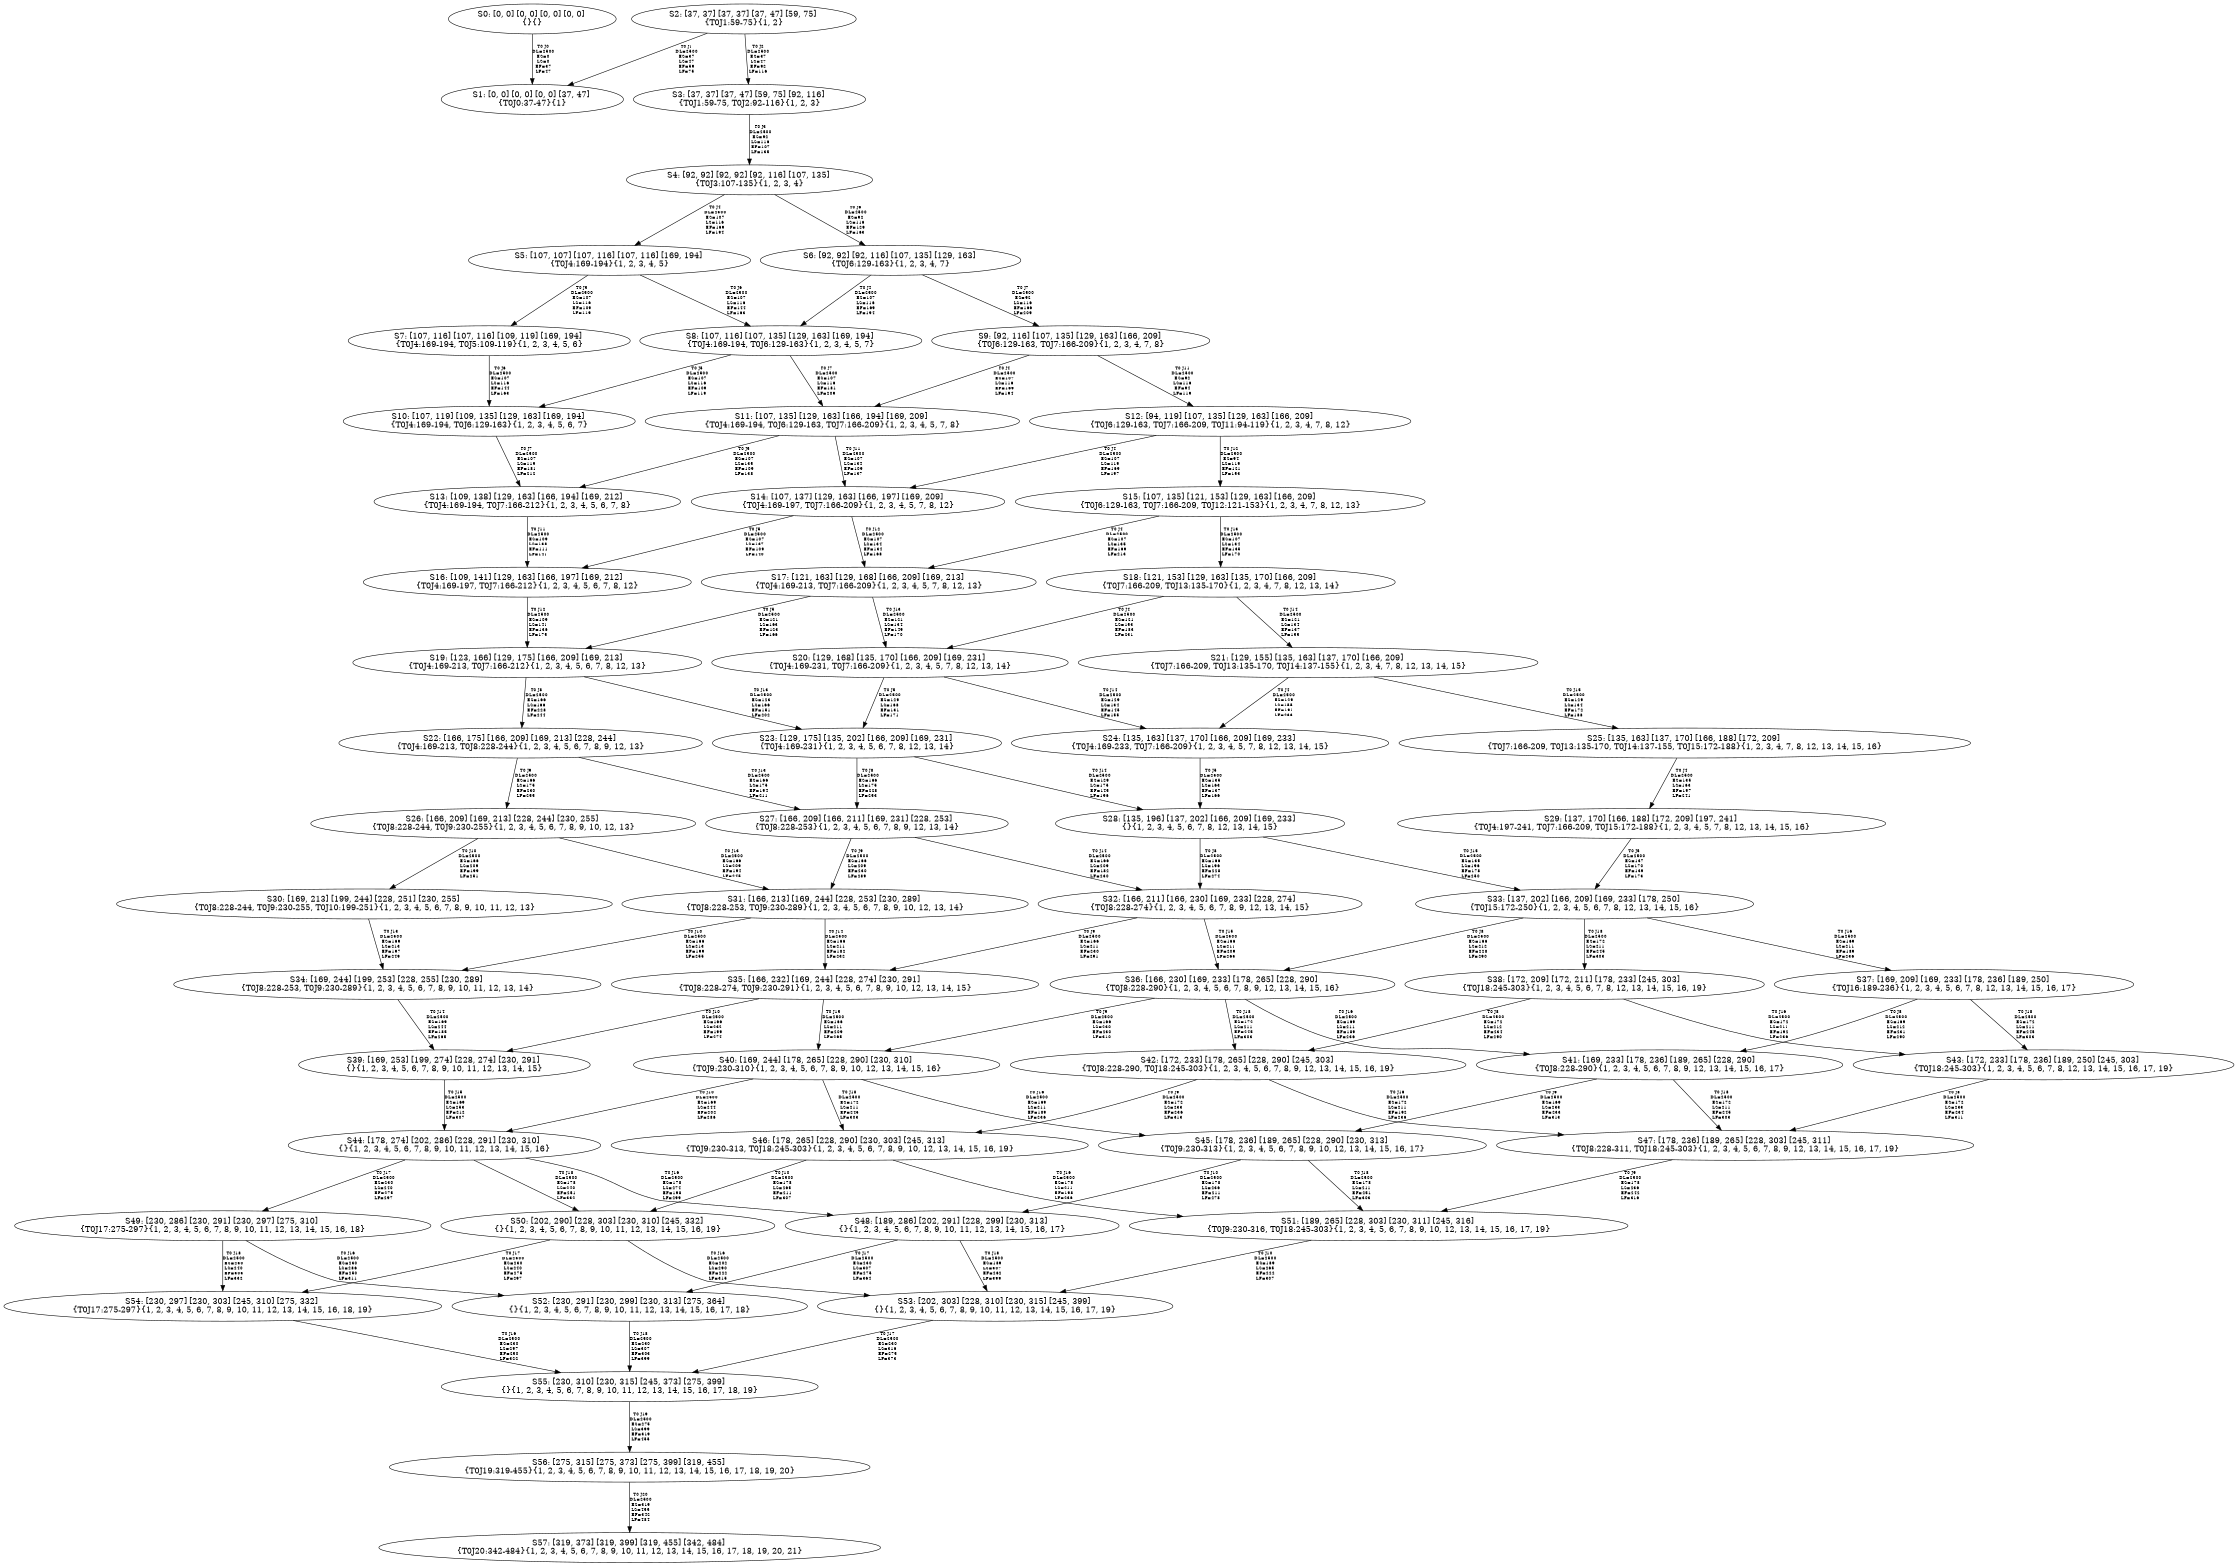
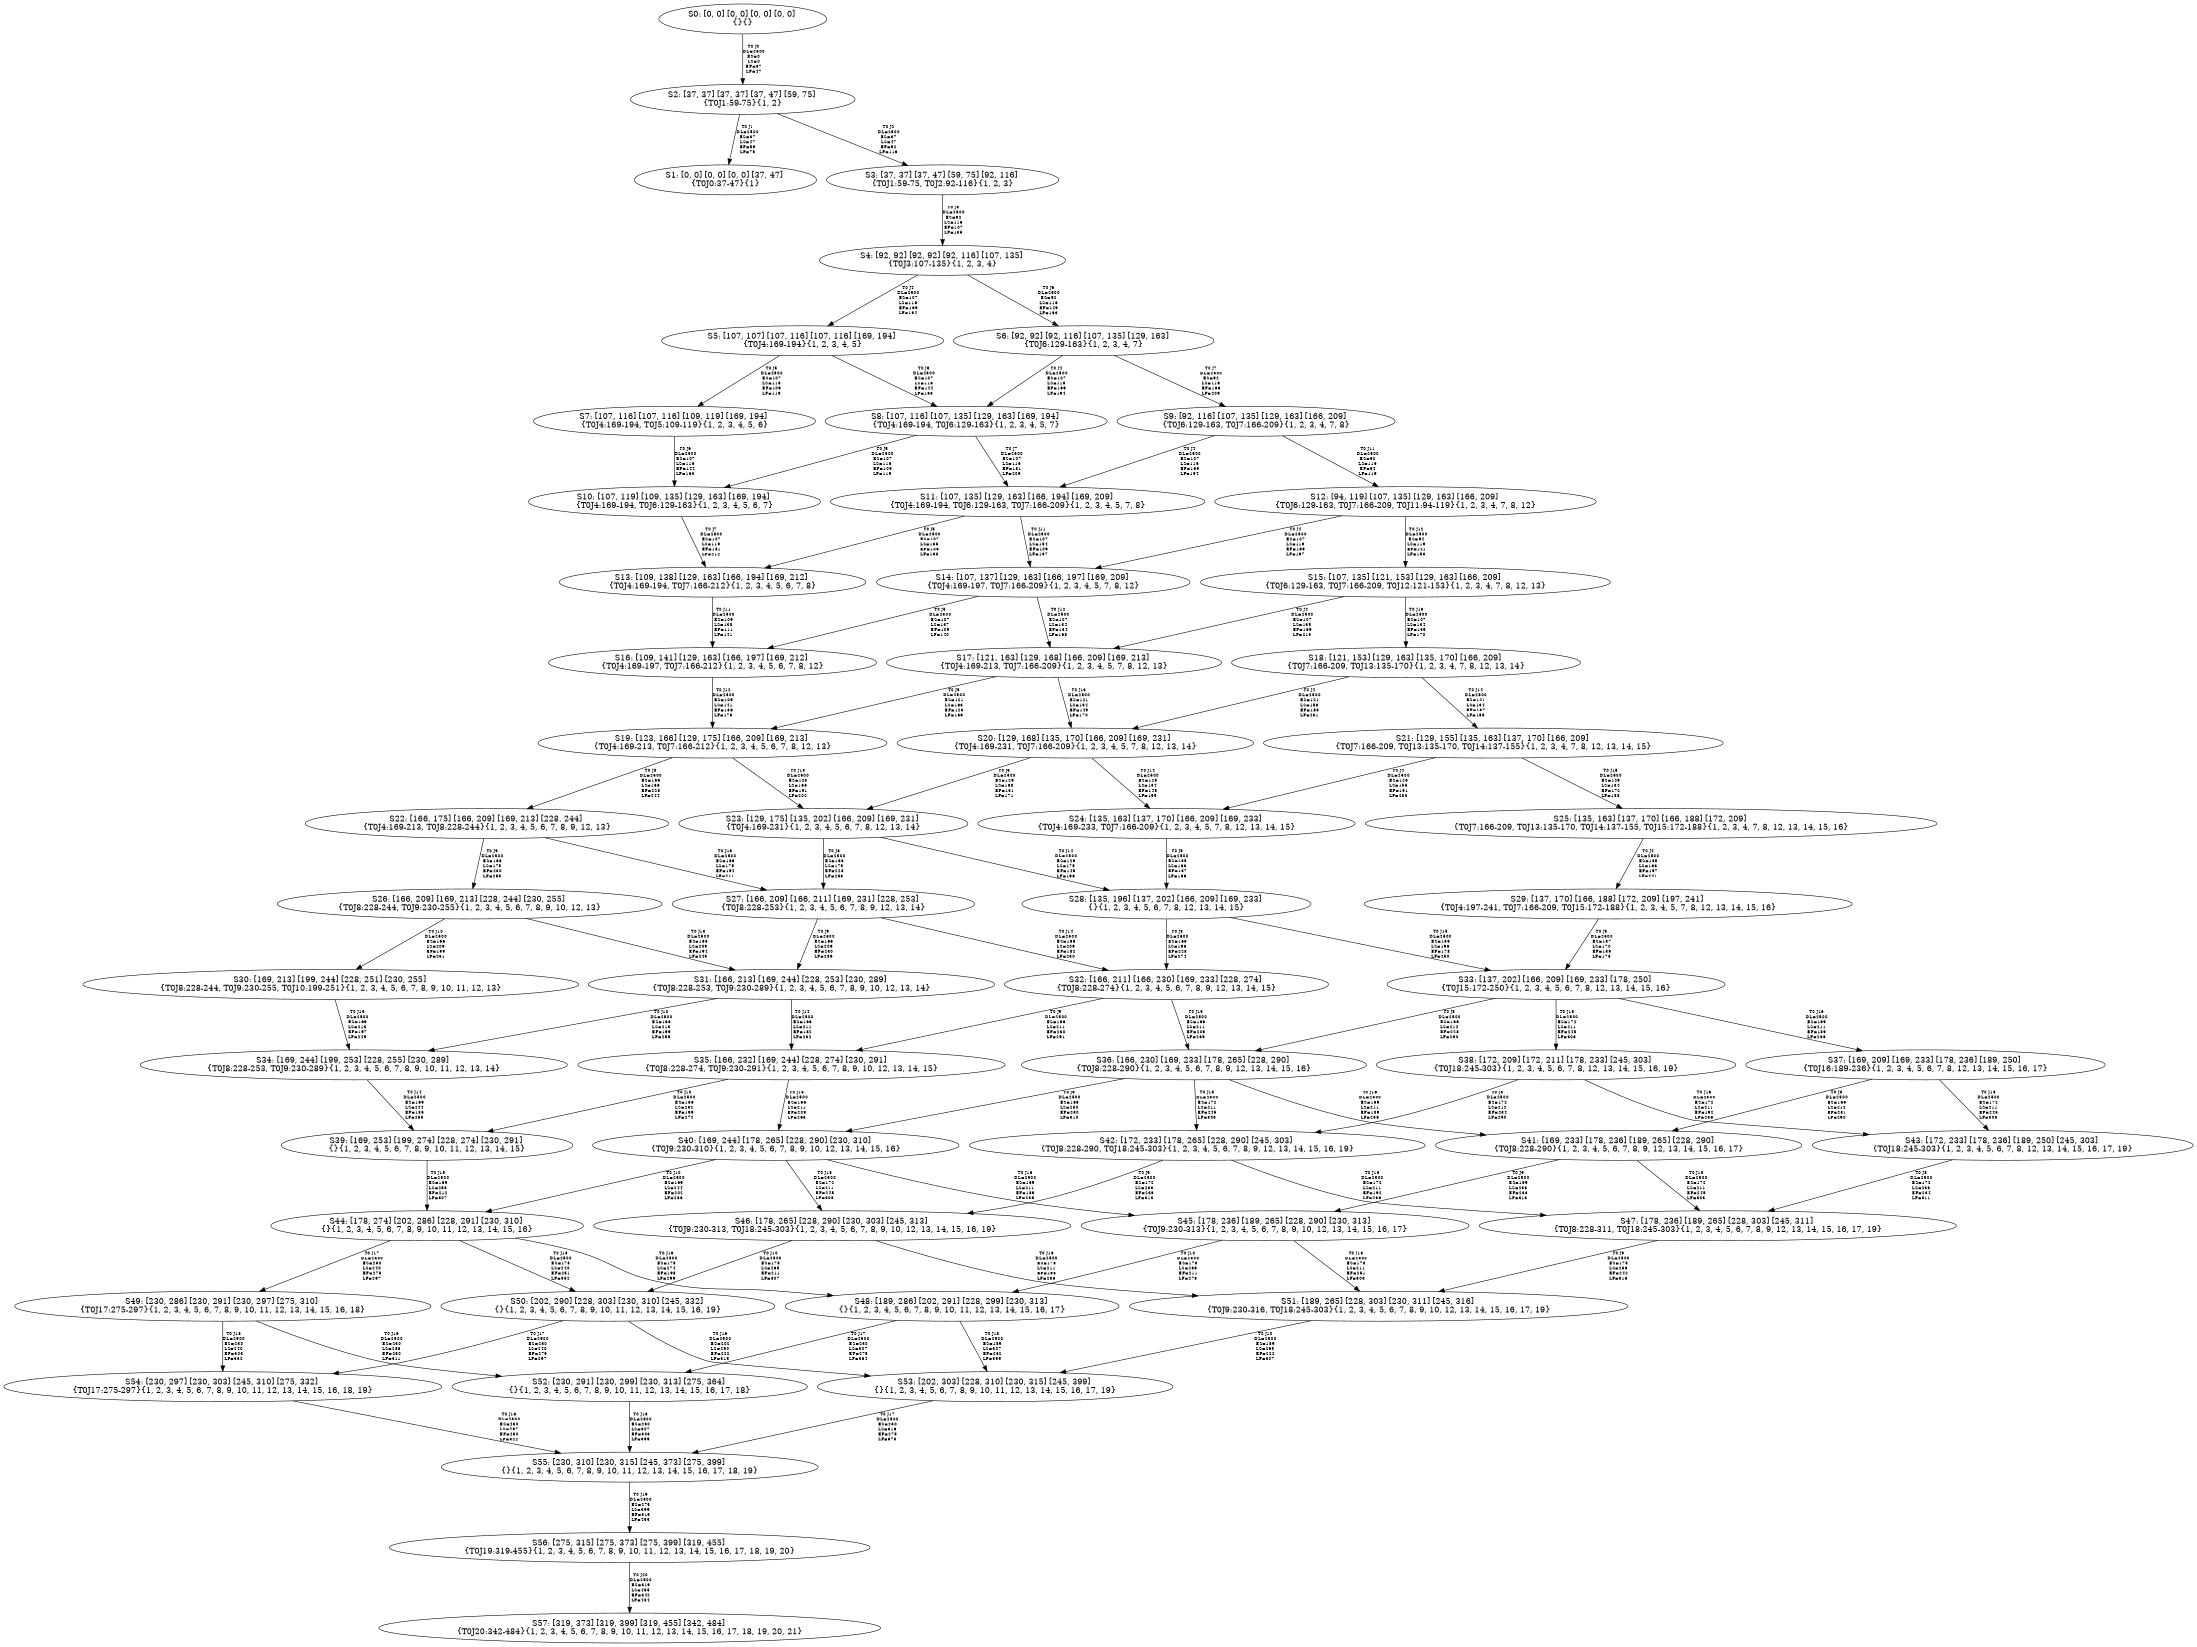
(532, 56) -> (743, 56)
